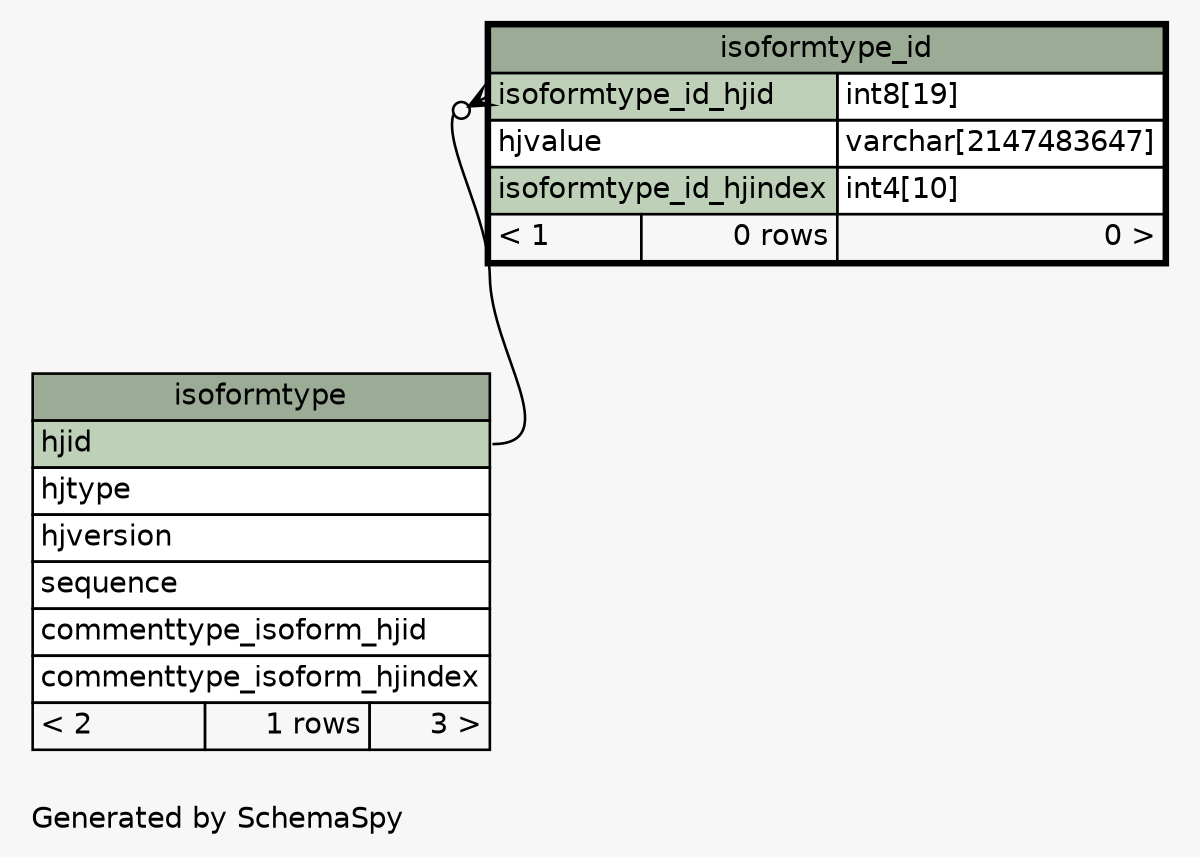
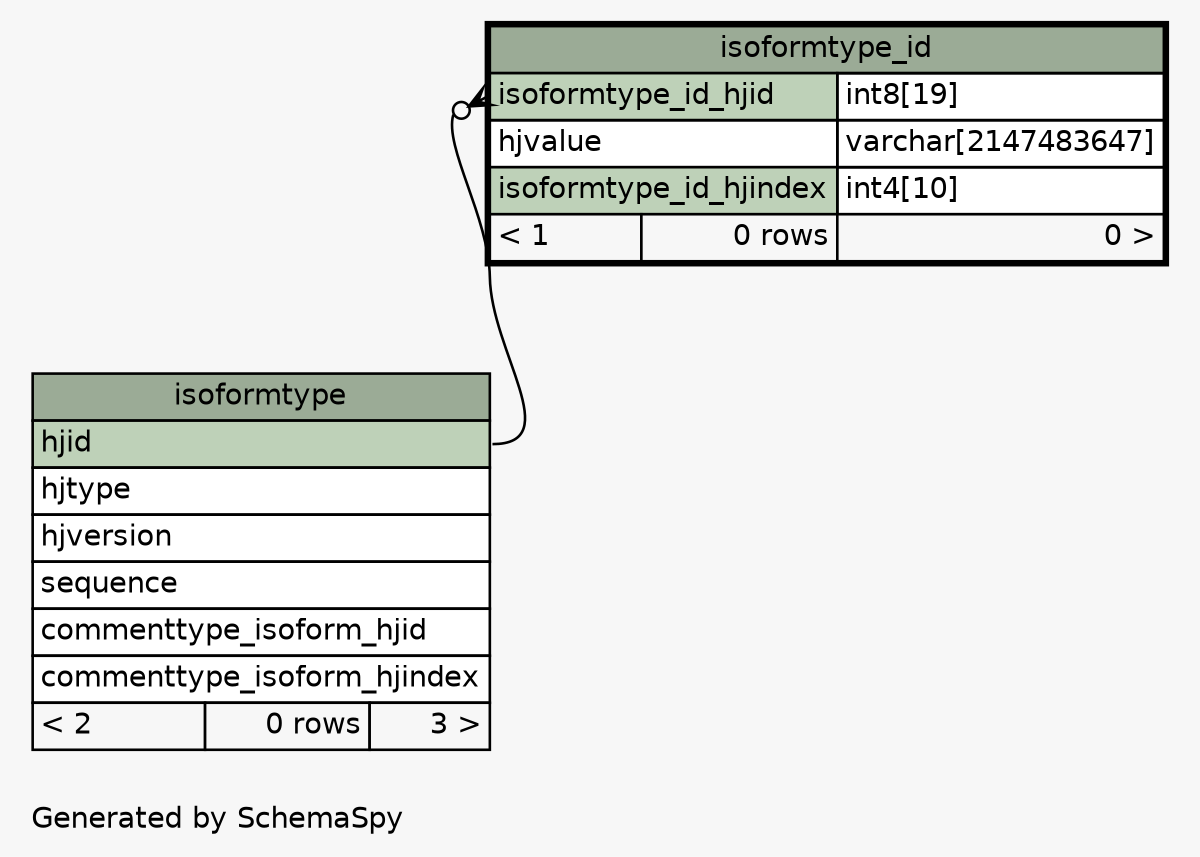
(314, 725) -> (314, 725)
